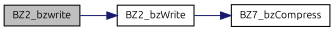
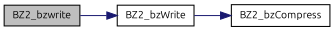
(281, 16) -> (281, 16)
